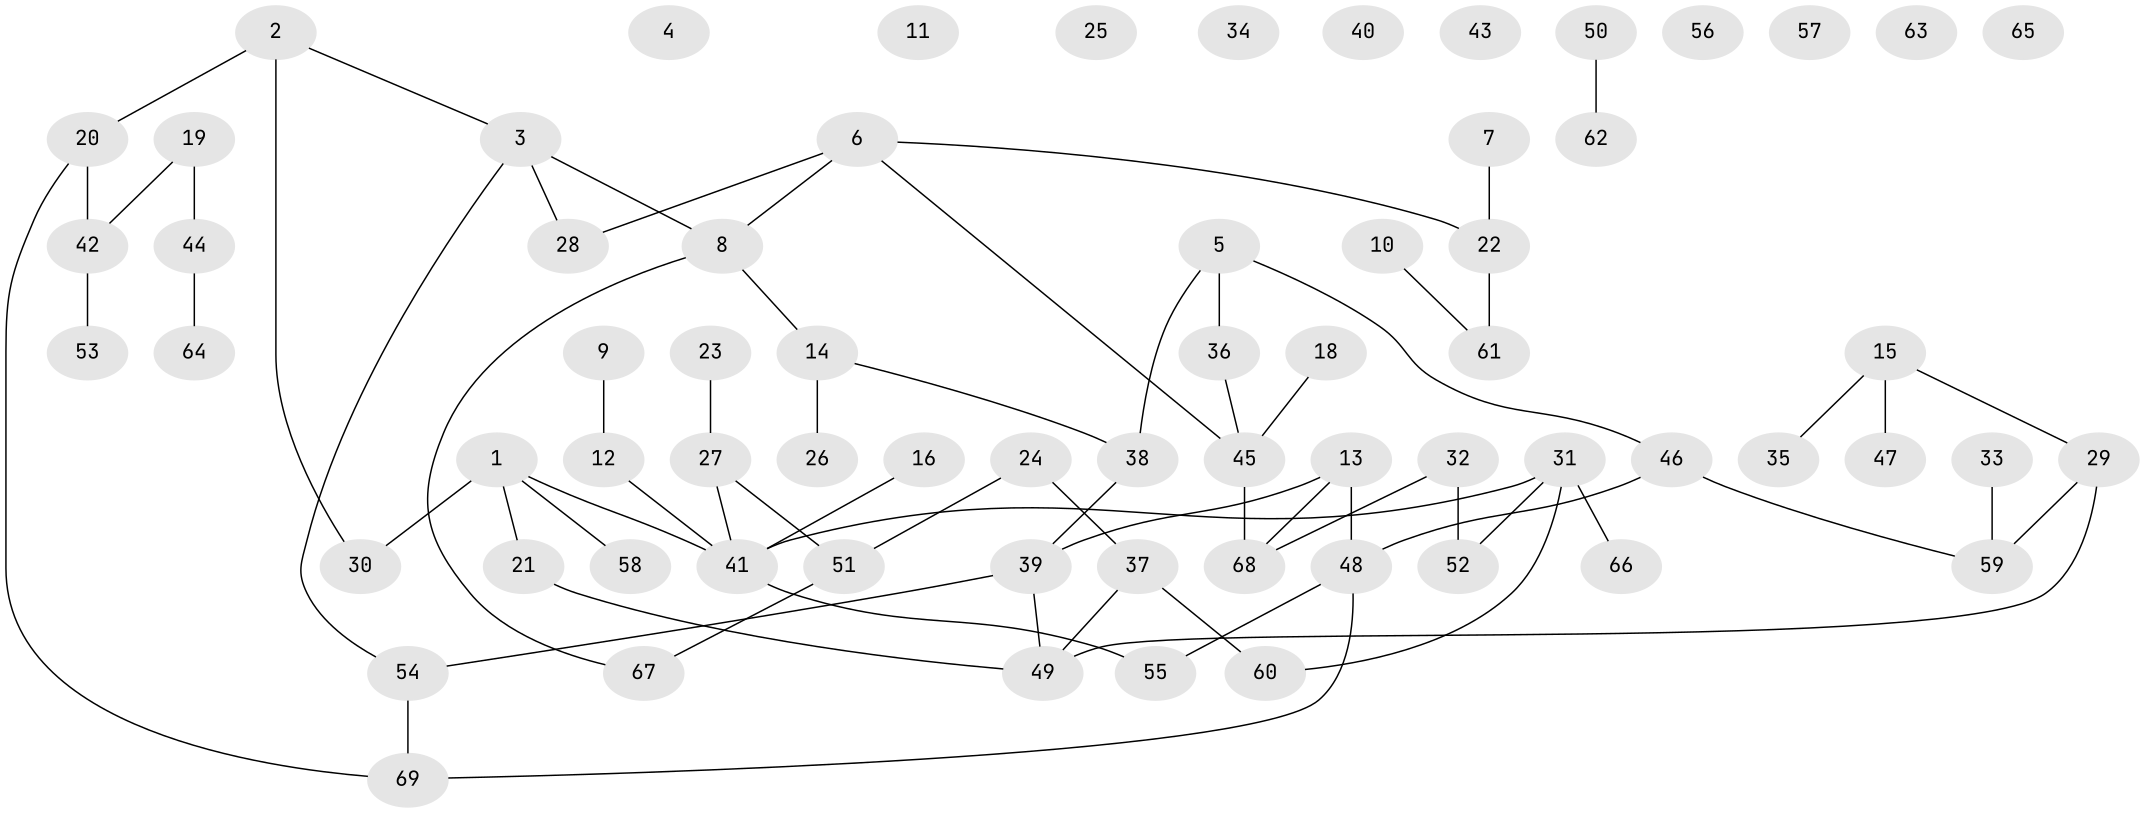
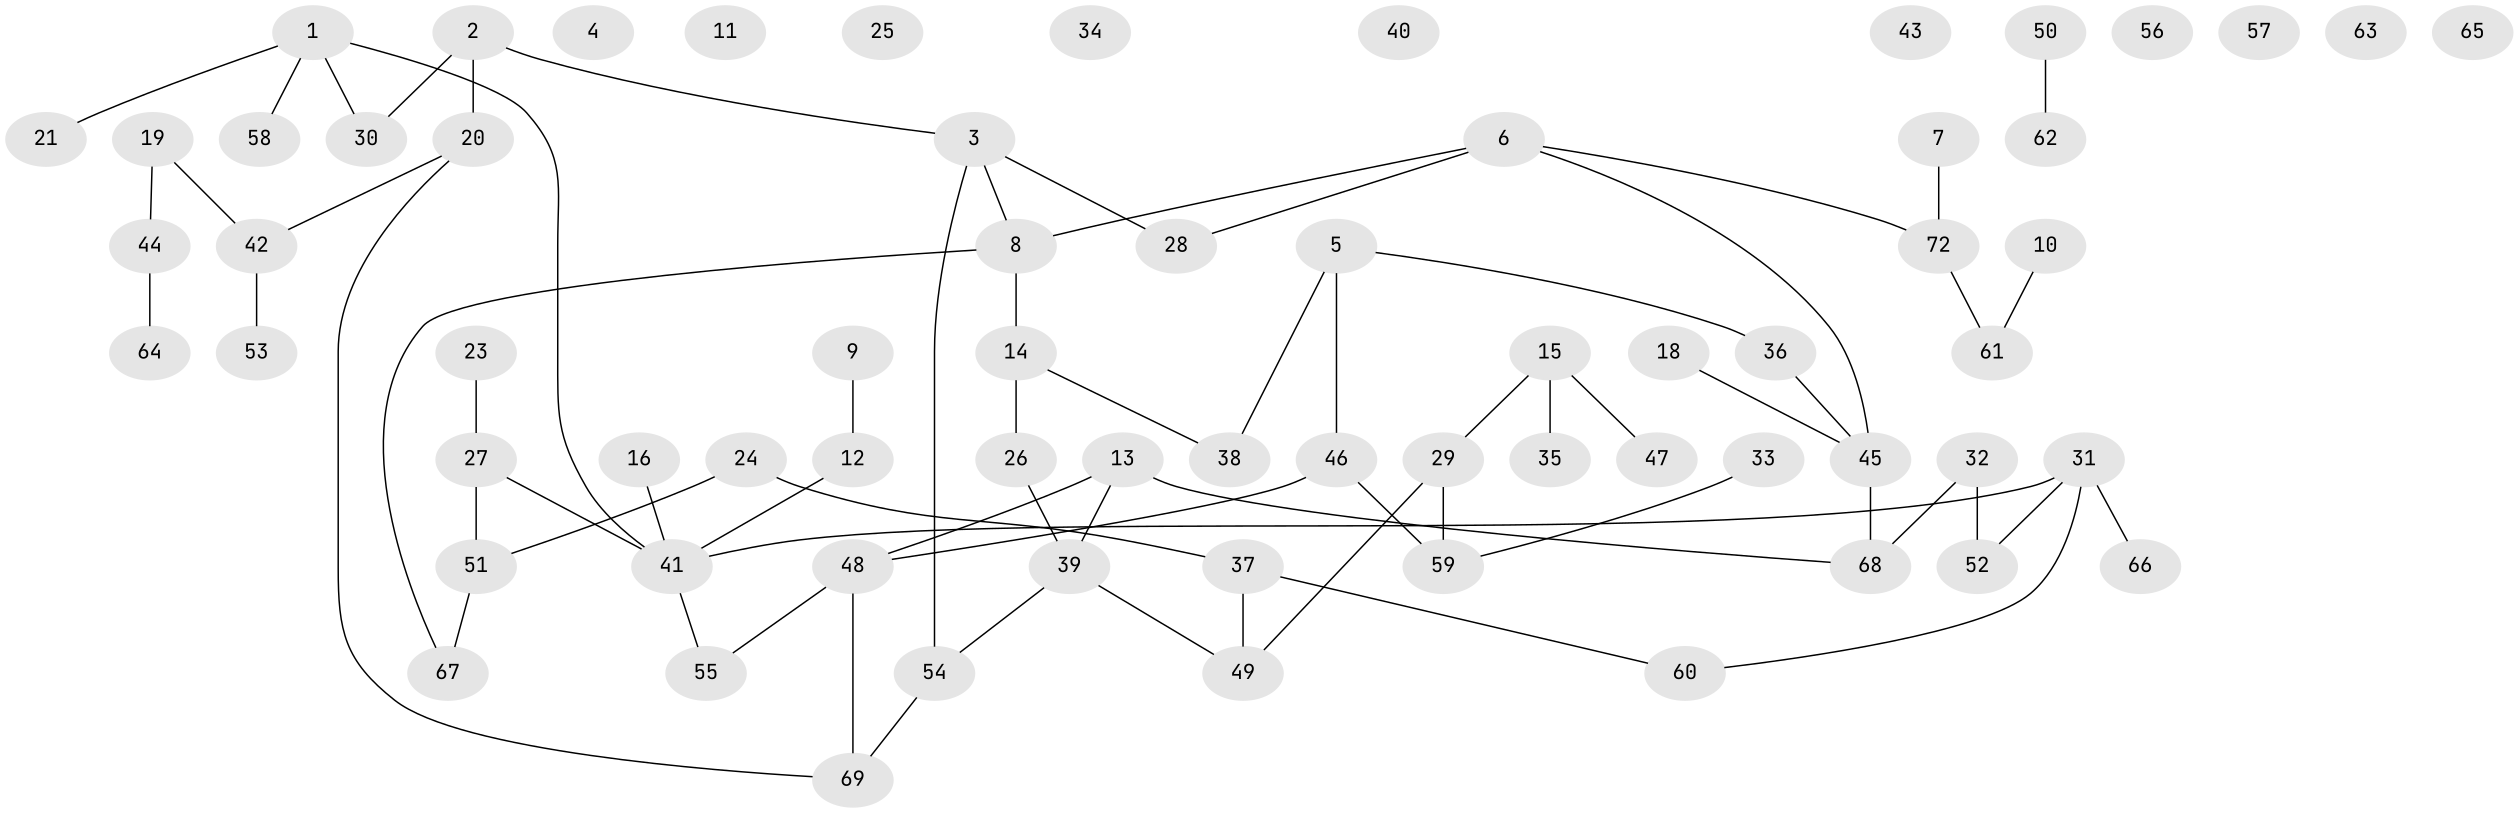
(1489, 246) -> (1939, 246)
(1077, 521) -> (1043, 513)
(776, 640) -> none
